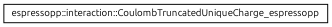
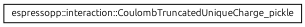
(166, 14) -> (153, 14)
